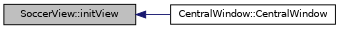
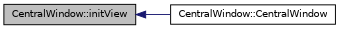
(70, 15) -> (70, 15)
